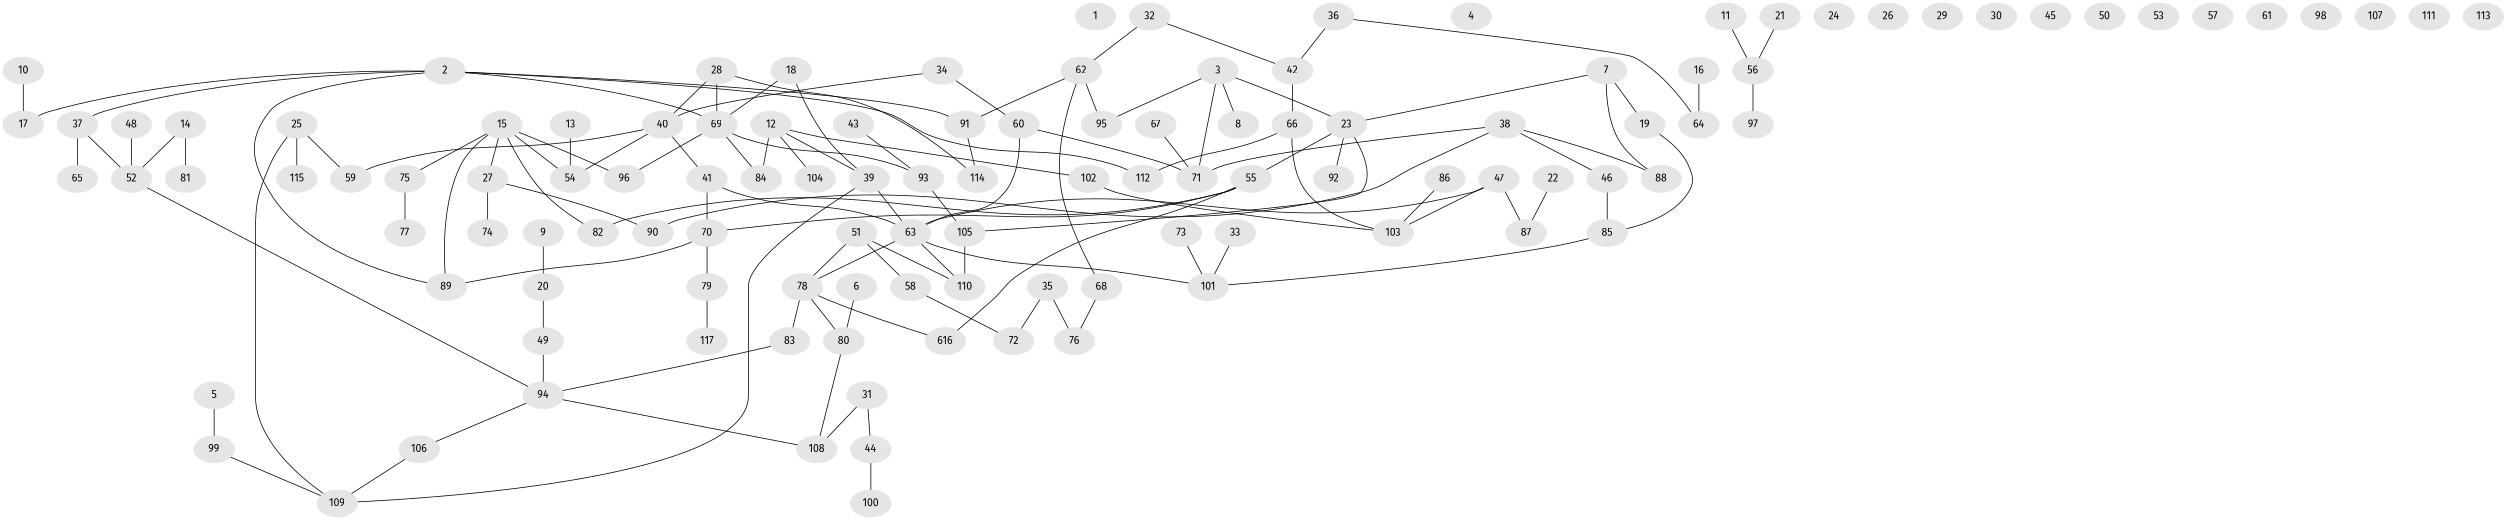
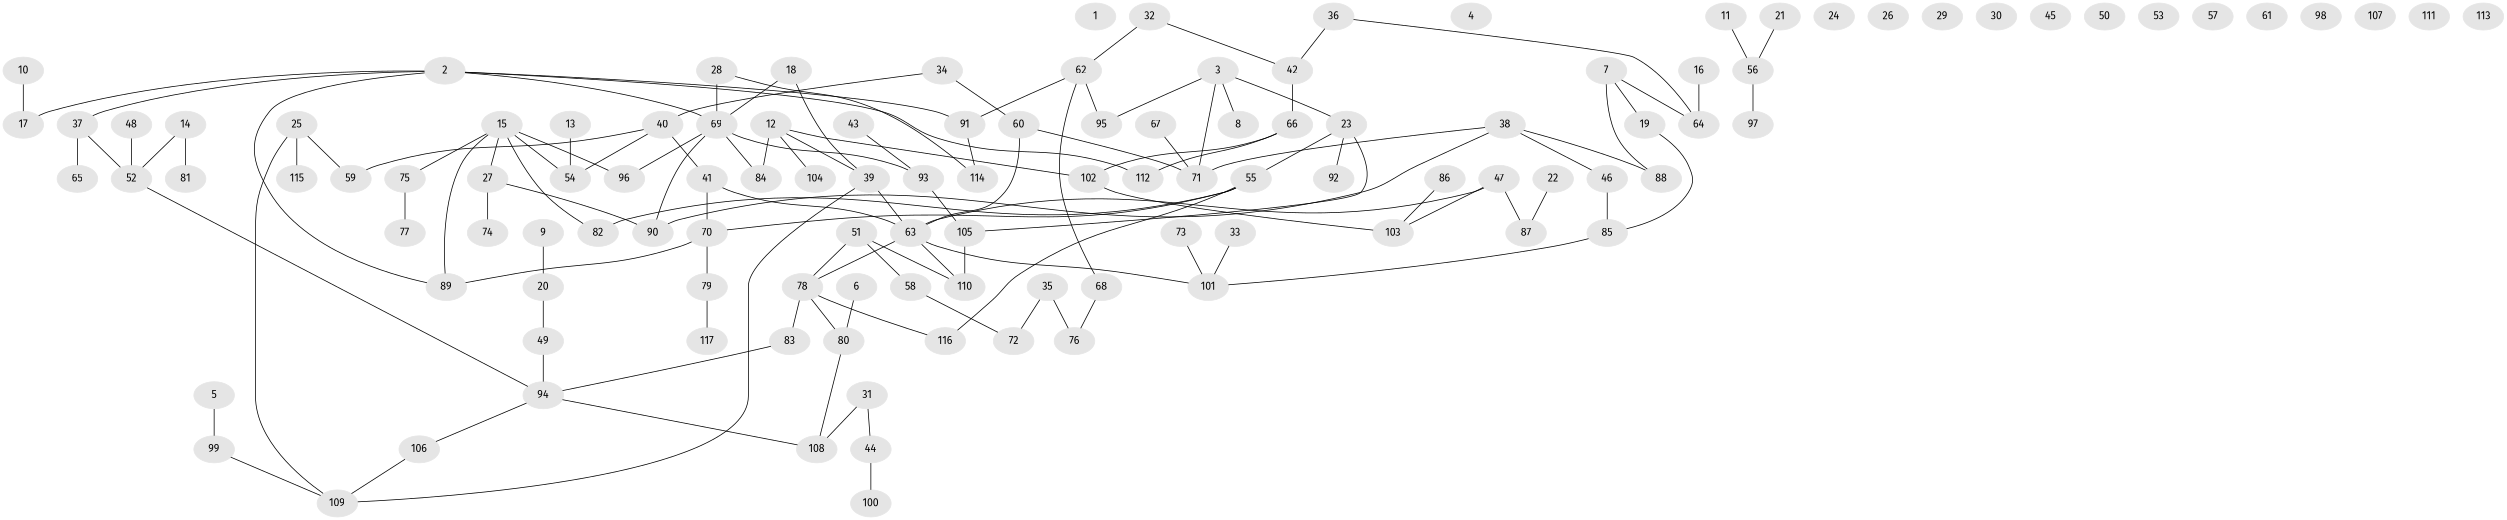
(690, 98) -> none
(1477, 98) -> (1653, 98)
none -> (675, 174)
(1309, 195) -> (1191, 152)
(945, 341) -> (945, 341)
